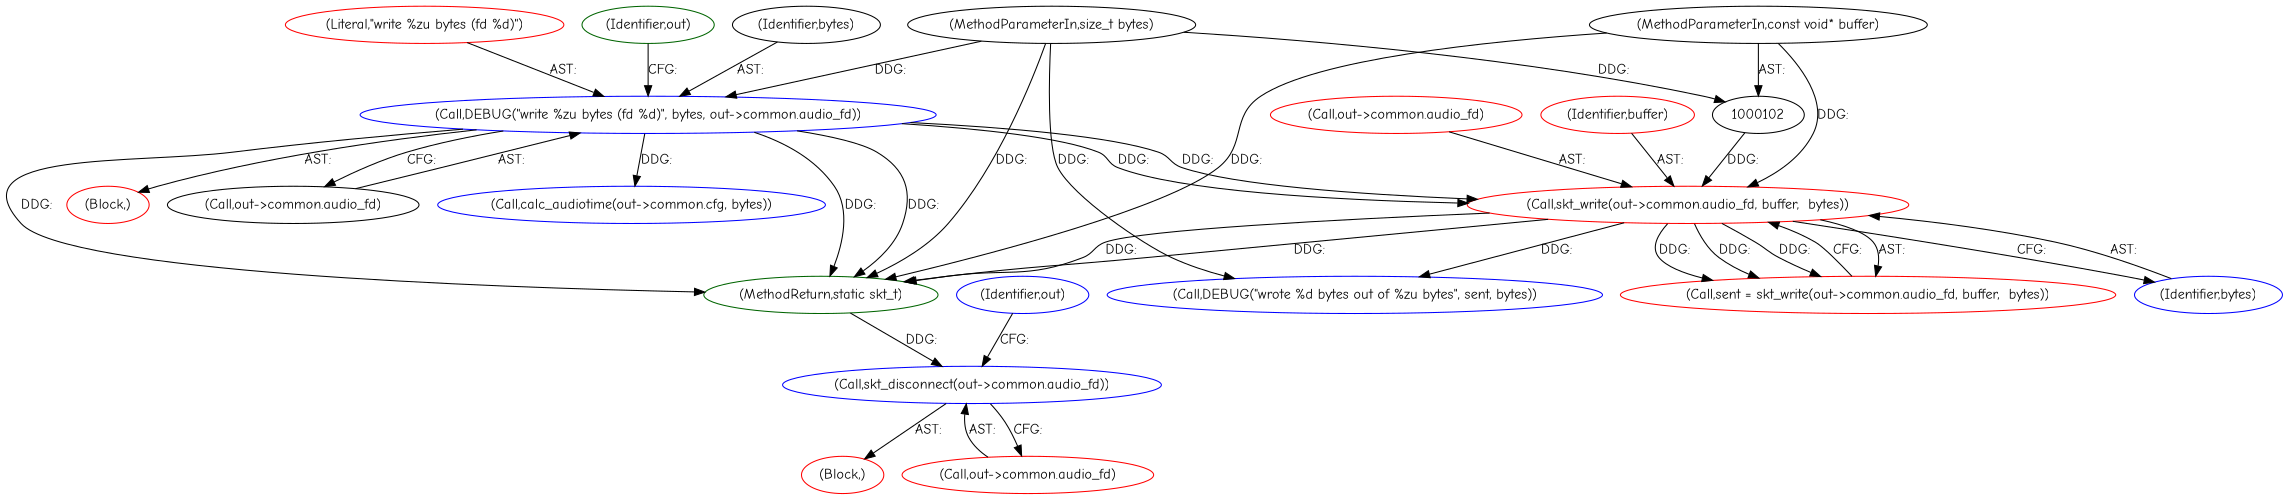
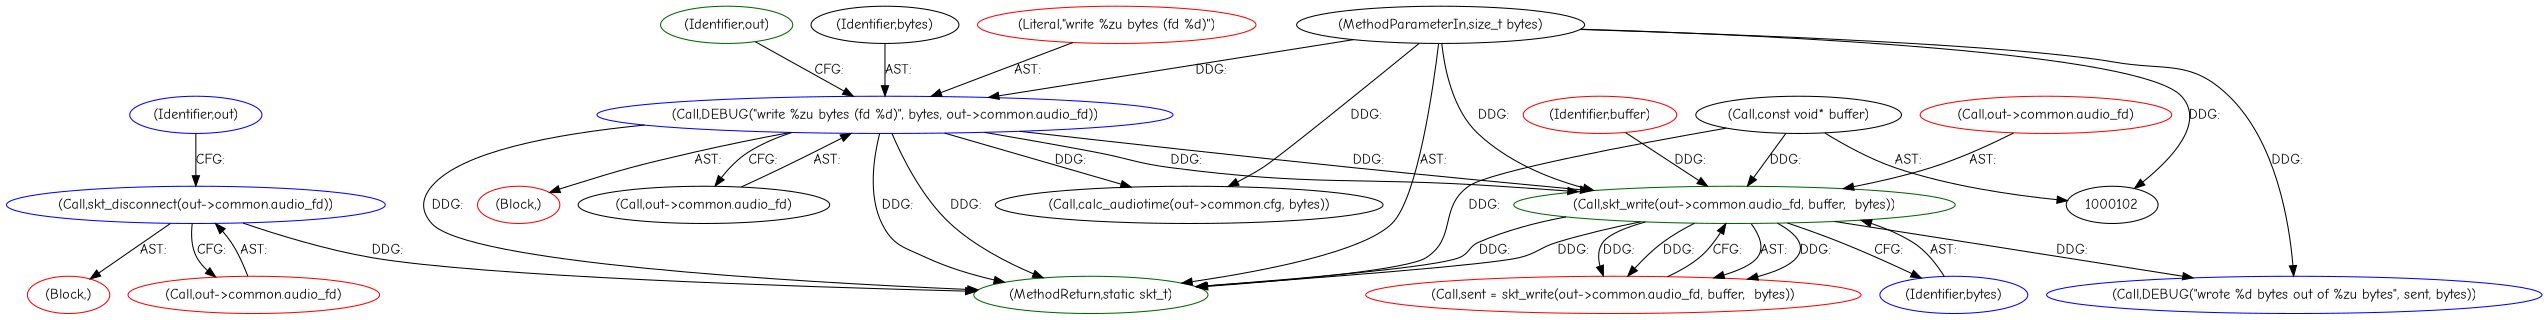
(1758, 25) -> (1799, 115)
none -> (1330, 115)
(1727, 155) -> (1486, 140)
(1014, 160) -> (1436, 160)
(1673, 160) -> (1693, 160)
(632, 205) -> (1189, 205)
(1688, 205) -> (1735, 205)
(892, 337) -> (601, 277)
